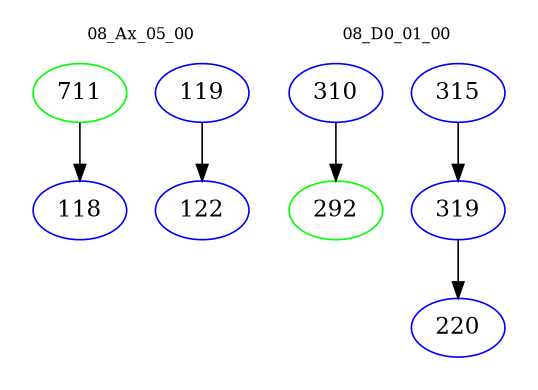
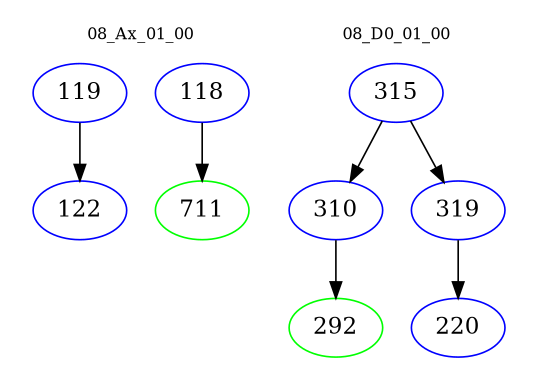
(141, 35) -> (141, 35)
(80, 144) -> (202, 144)
none -> (370, 144)
